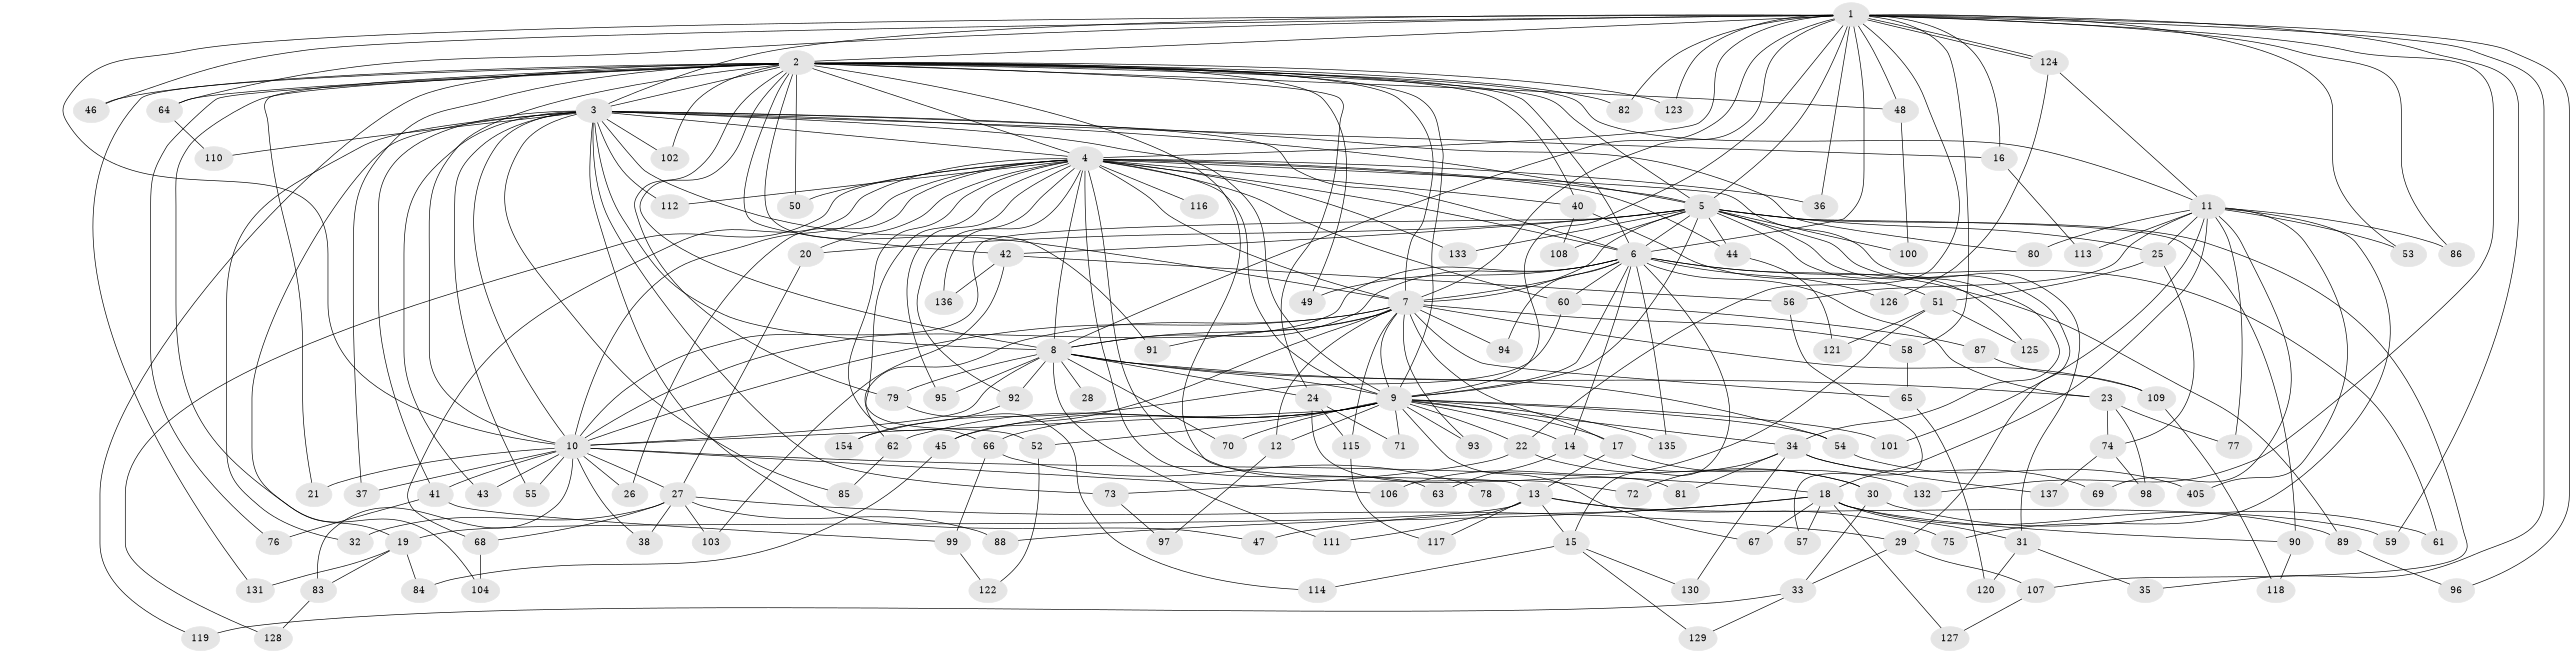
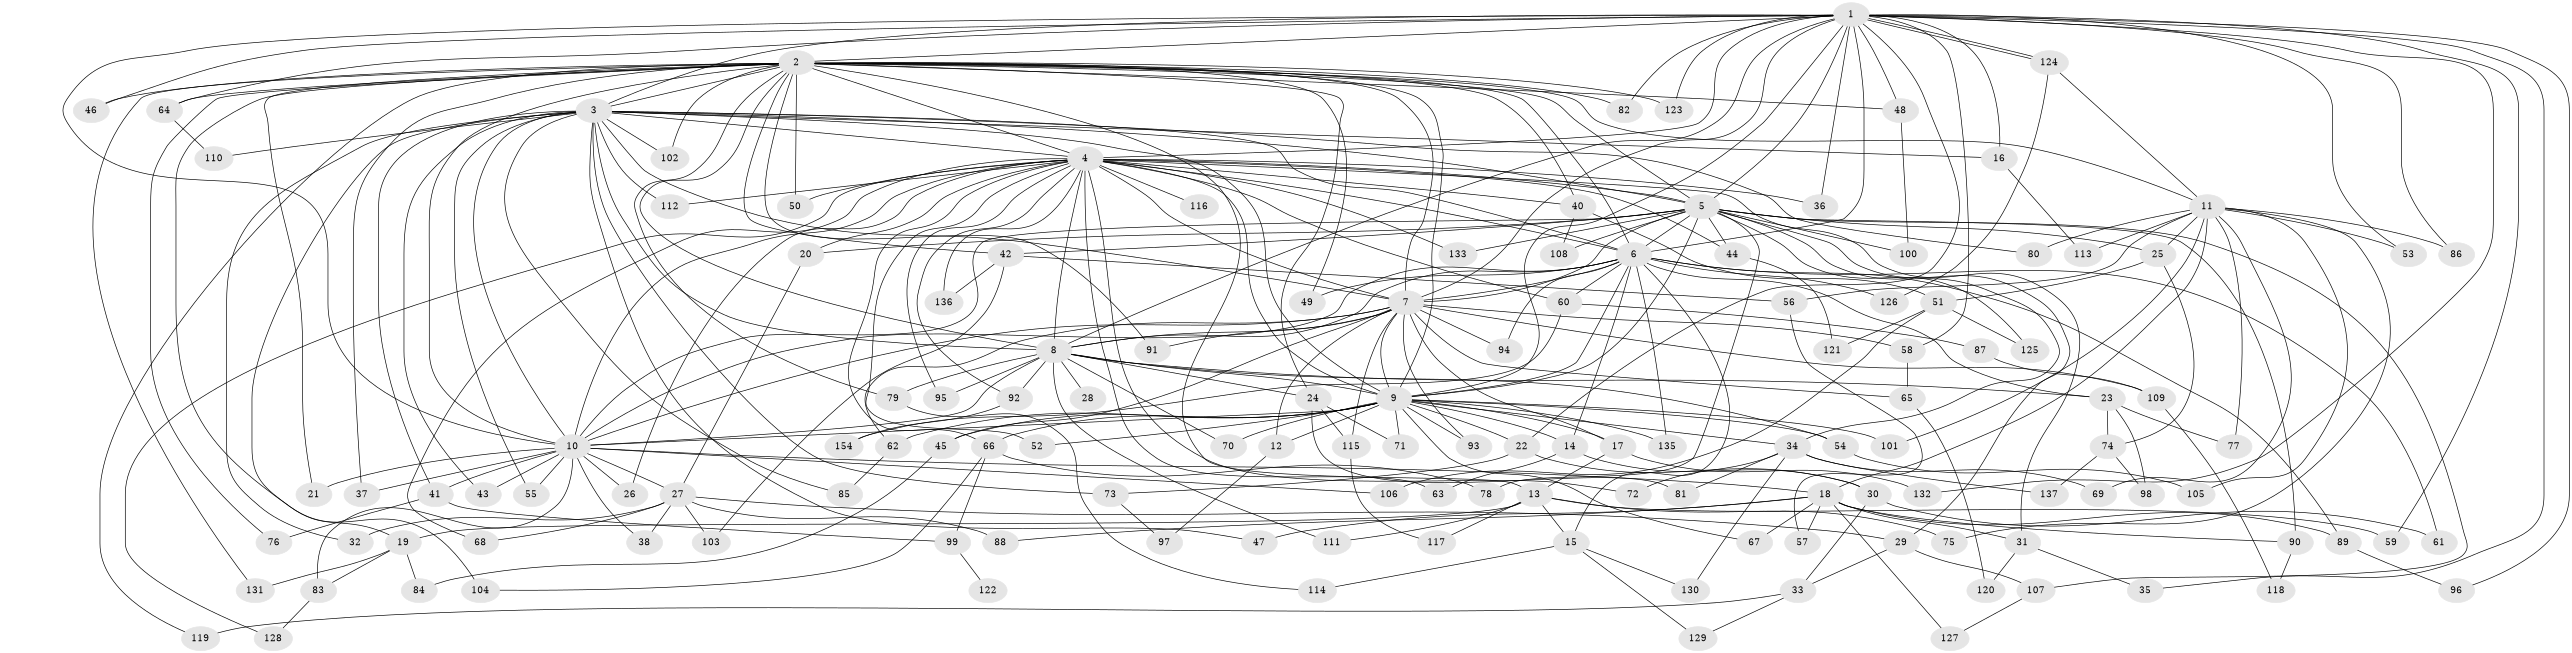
none -> (1716, 399)
(2196, 495) -> (2196, 495)
(1036, 519) -> none
(481, 567) -> (764, 581)
